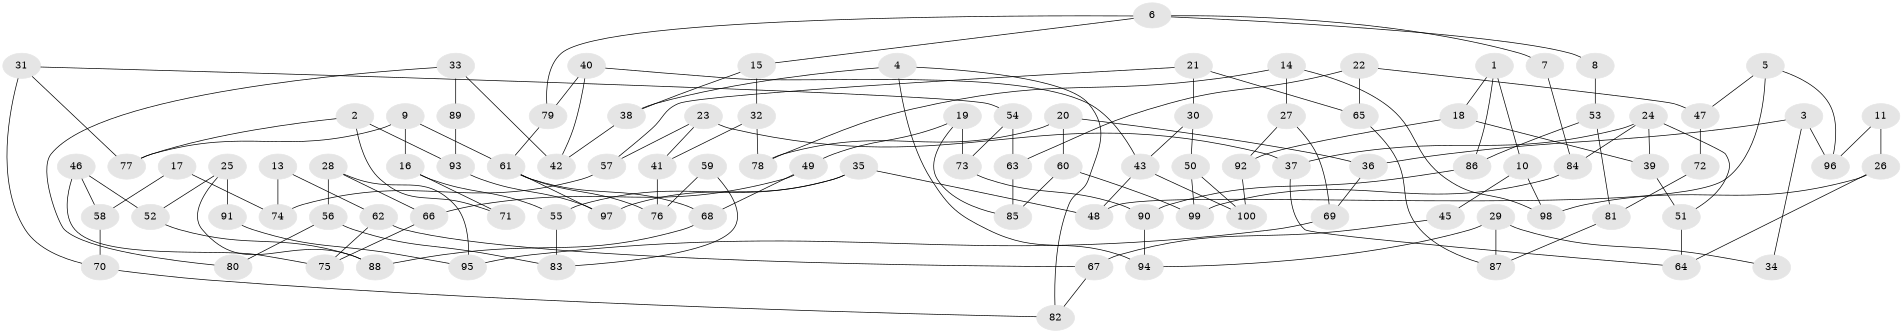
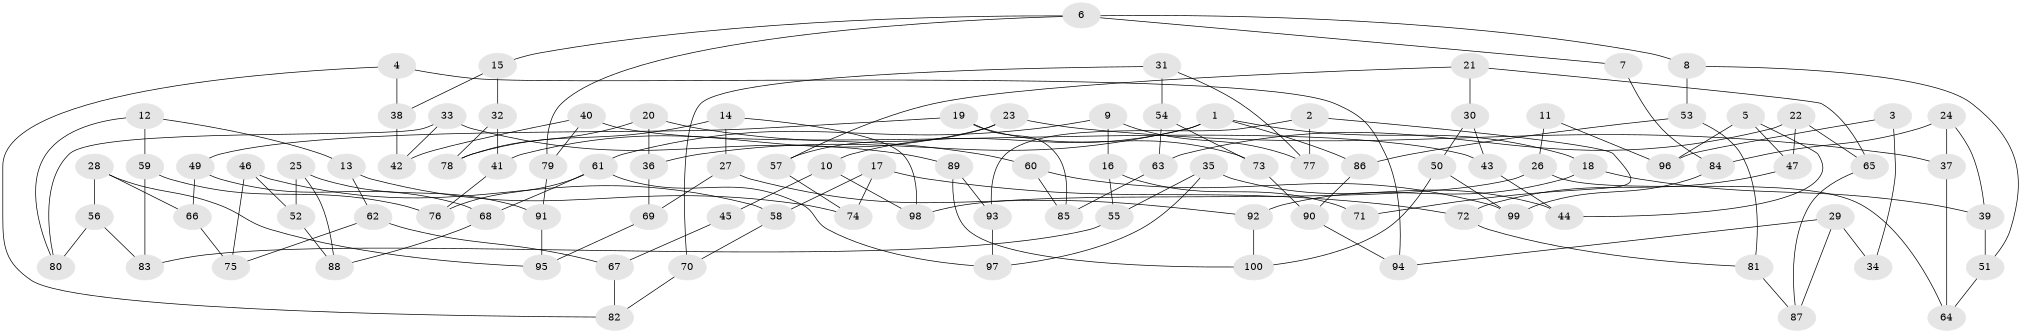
none -> (145, 116)
(1586, 141) -> (988, 150)
(526, 143) -> (545, 192)
(1726, 154) -> (1927, 86)
(1187, 189) -> (1071, 259)
none -> (1087, 193)
(1094, 217) -> (1564, 217)
